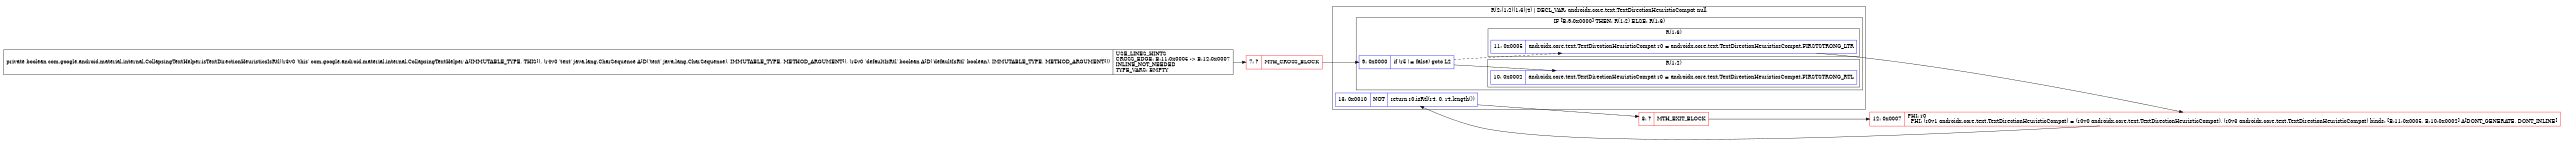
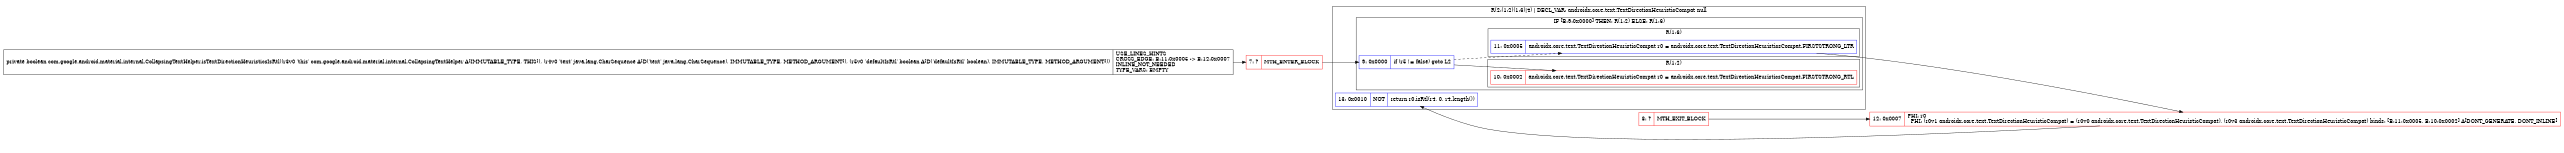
(1292, 62) -> (1292, 62)
(1674, 77) -> (1674, 77)
(1572, 112) -> none
